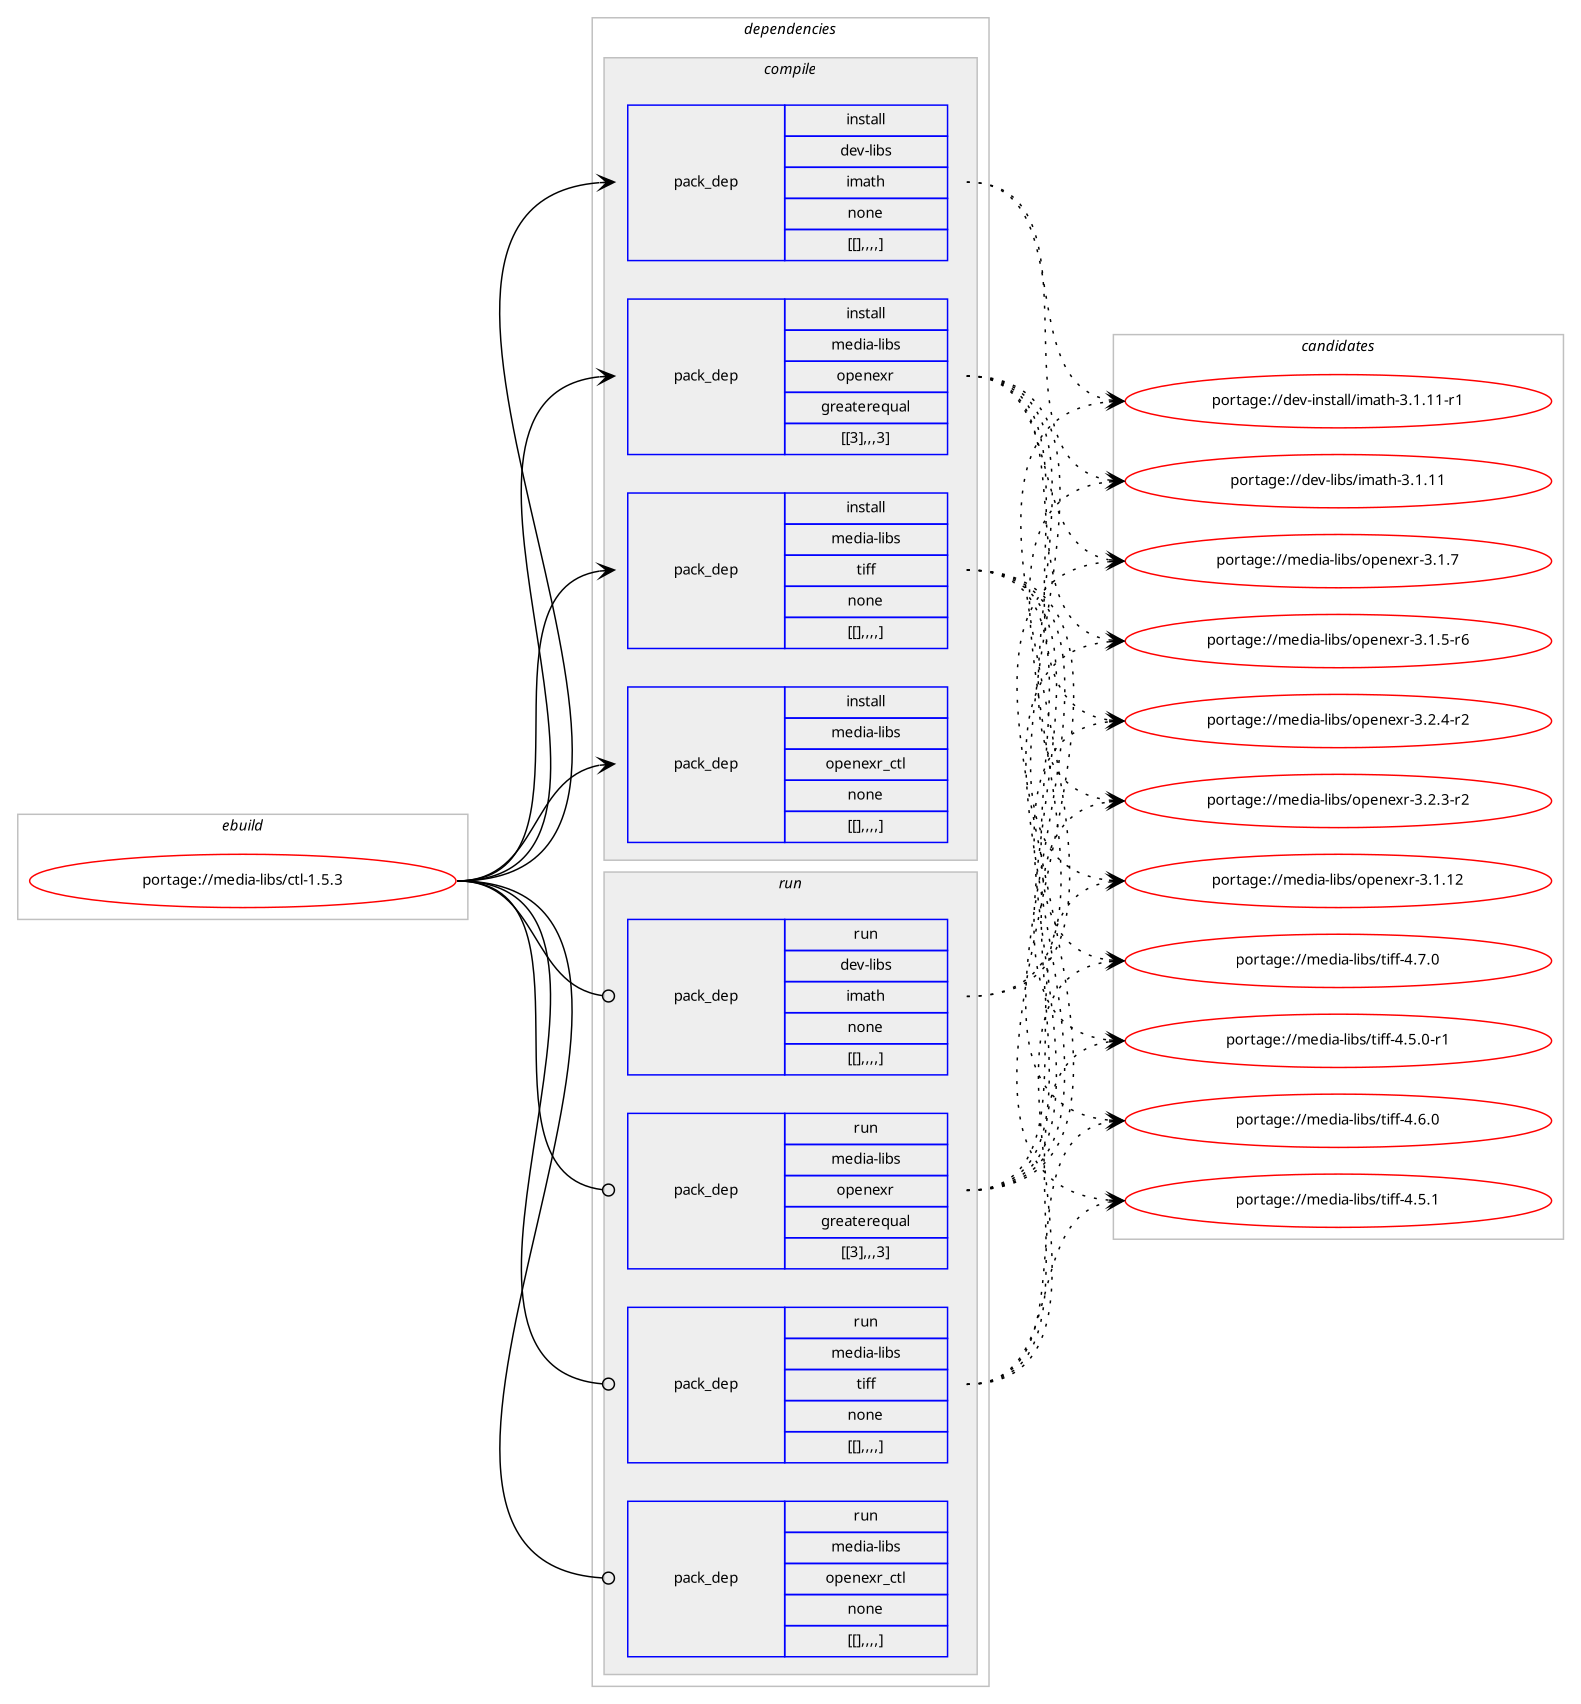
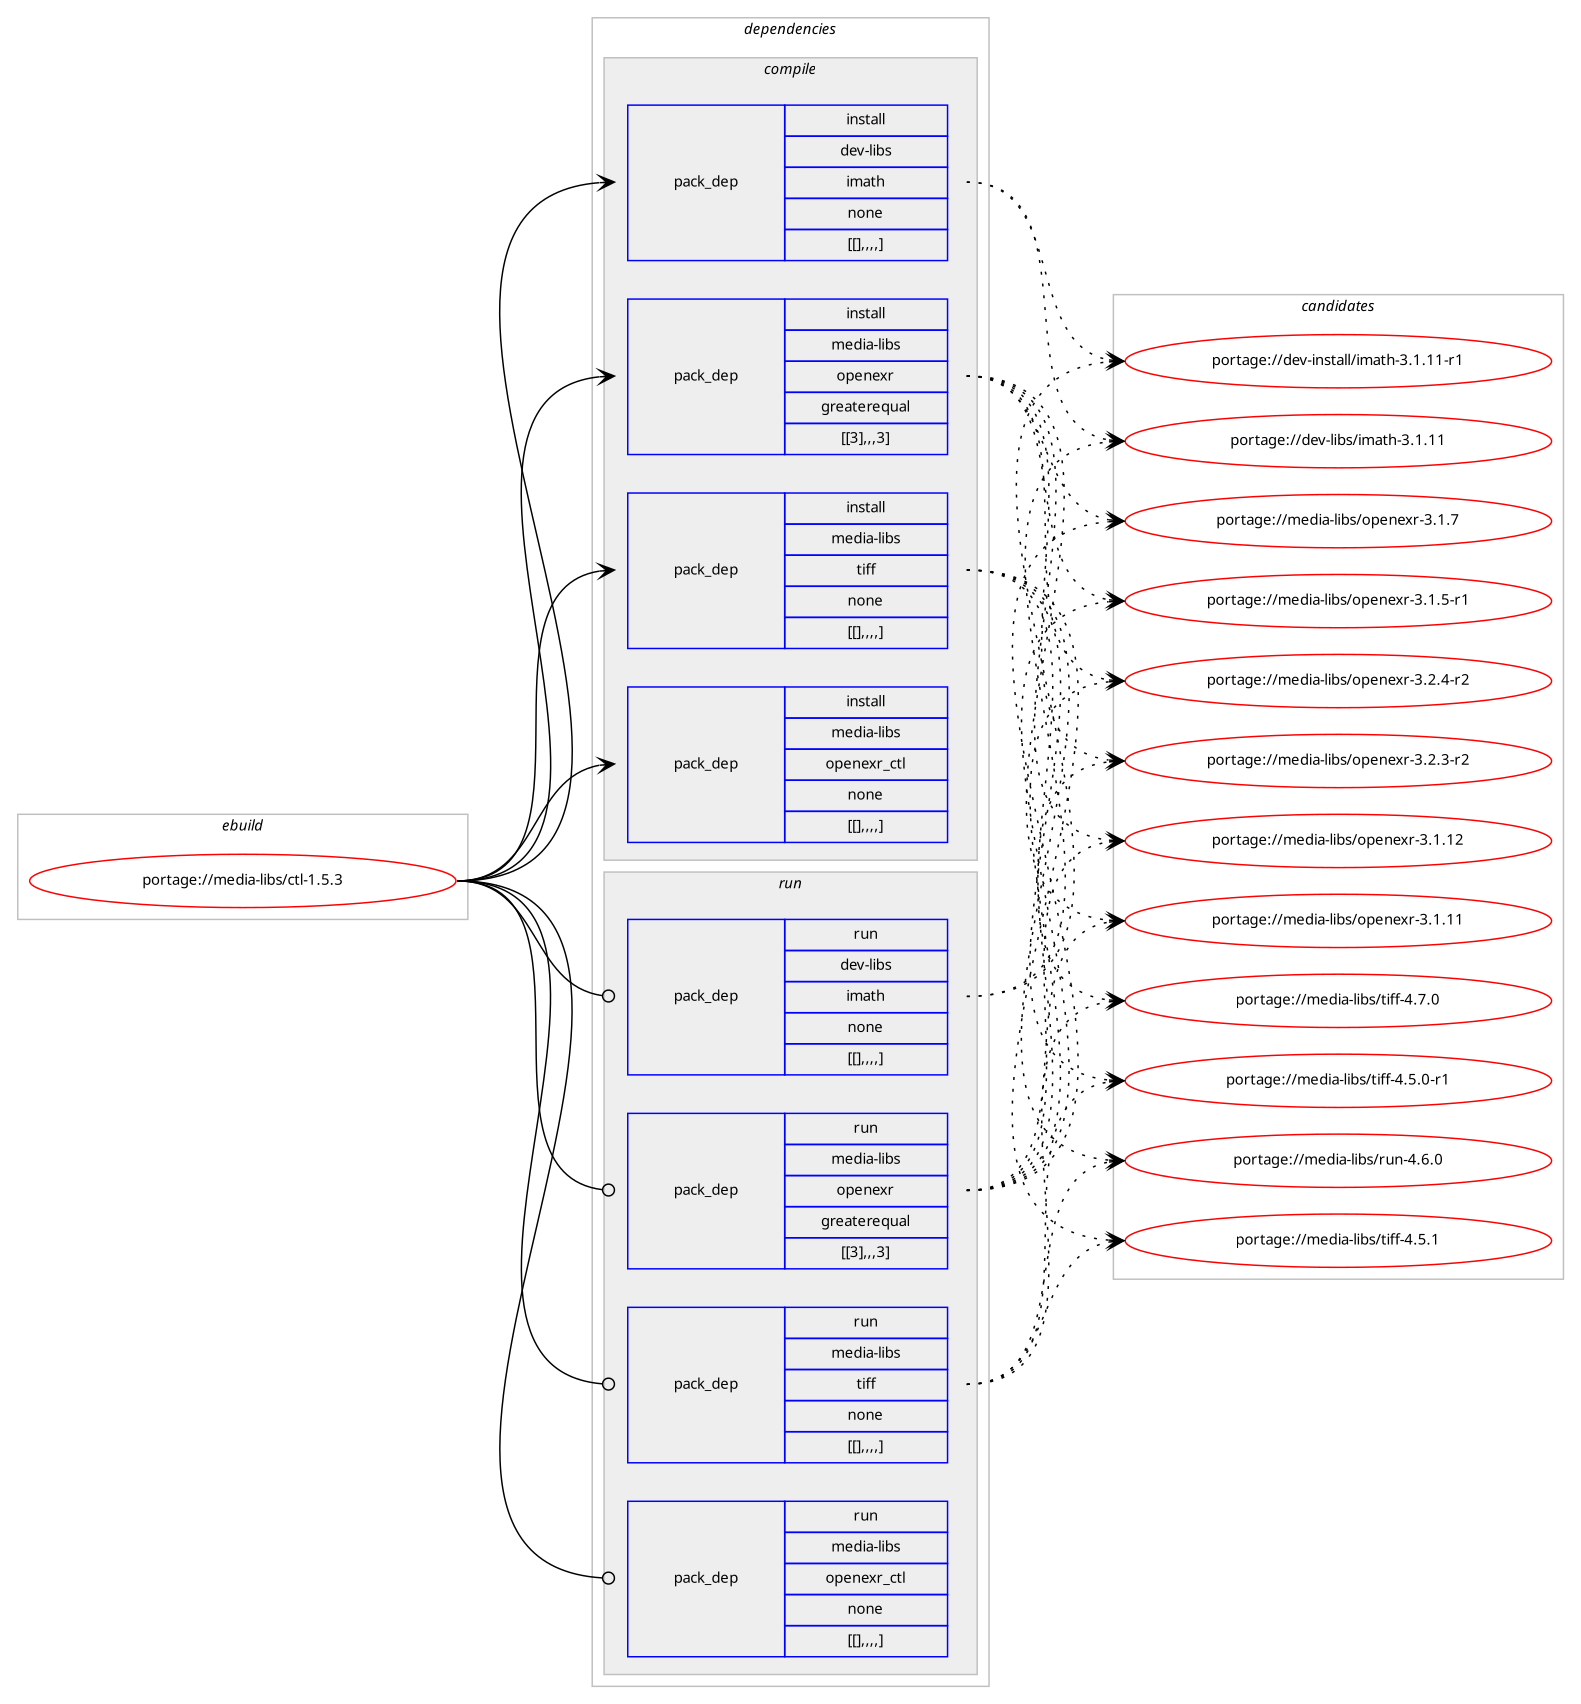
(1338, 641) -> (1338, 601)
none -> (1338, 921)
(1338, 1121) -> (1338, 1161)
